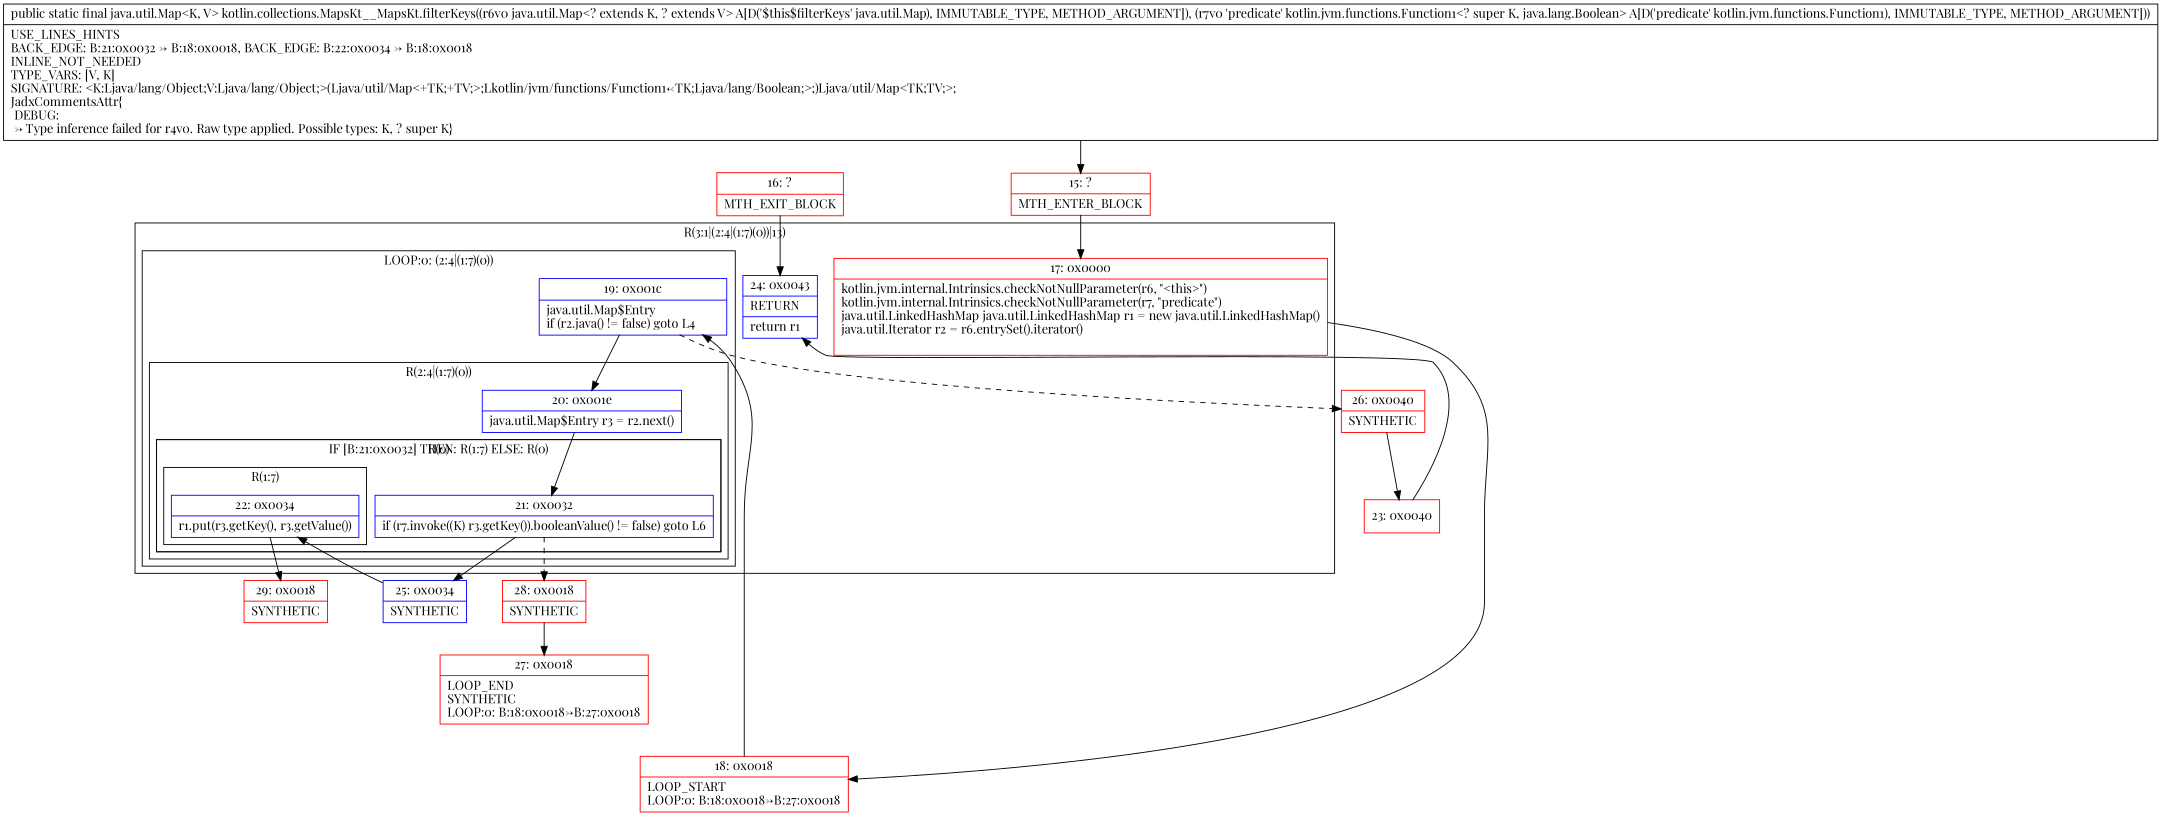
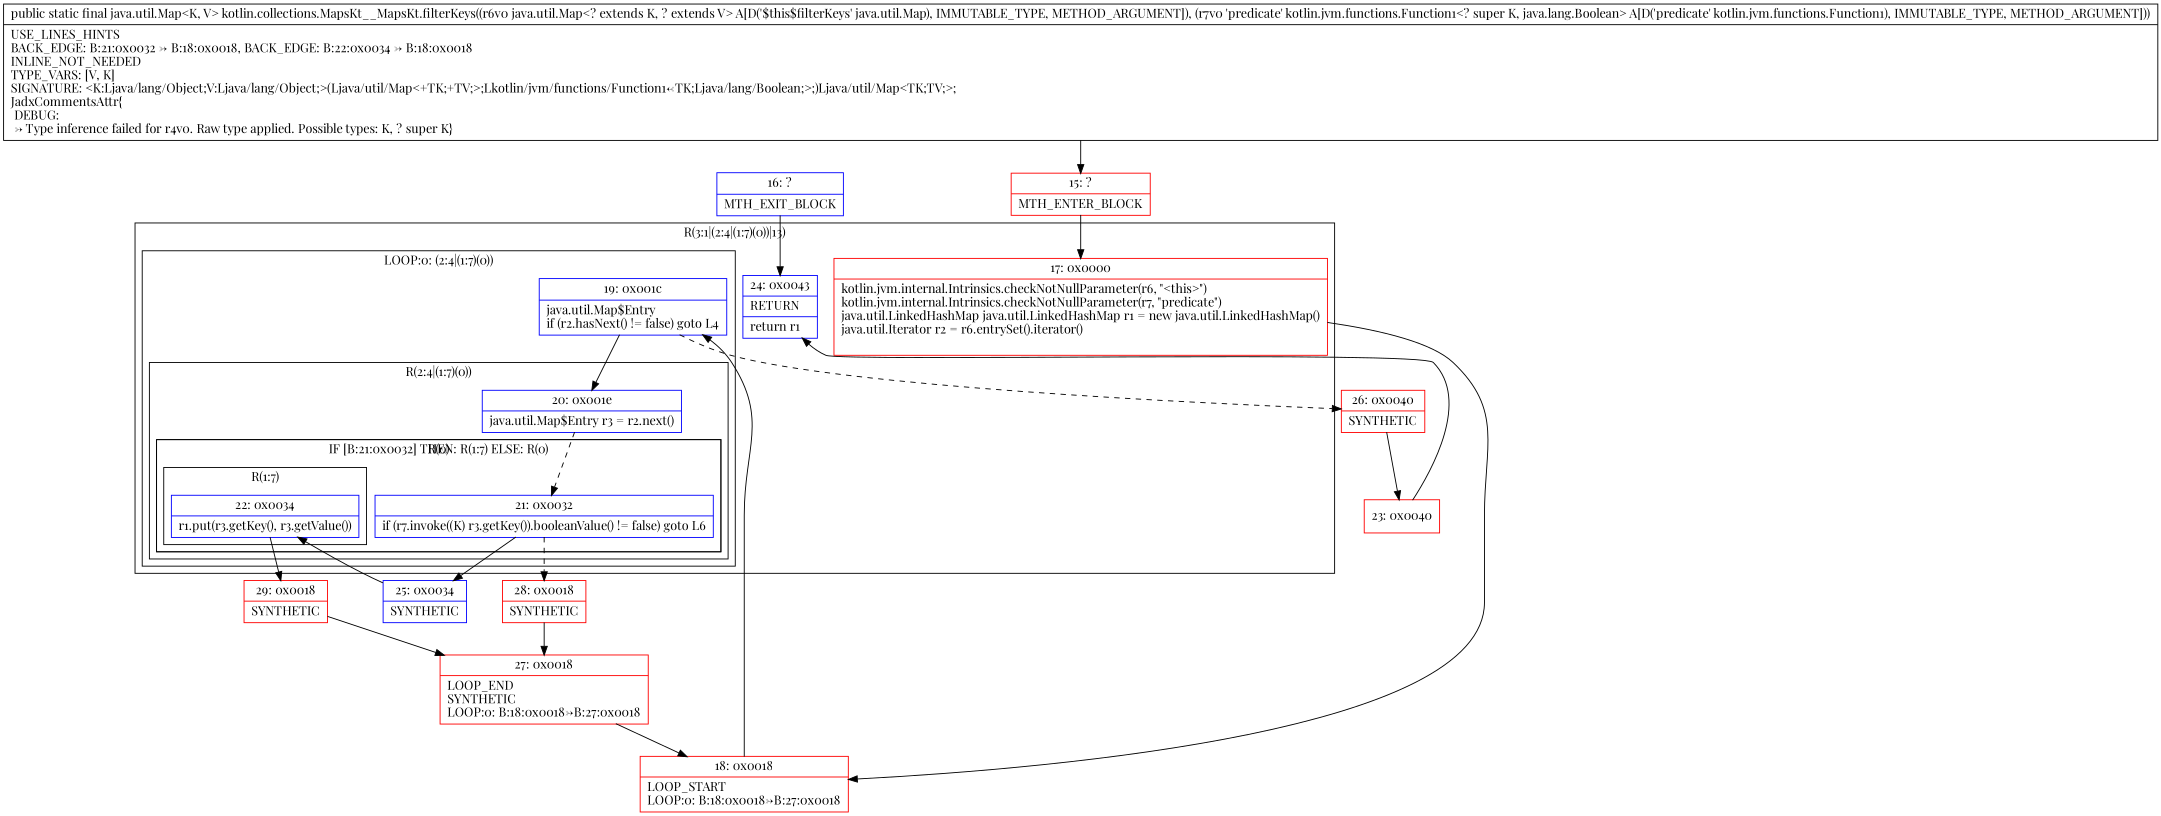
(780, 194) -> (780, 194)
(621, 324) -> (633, 324)
(565, 460) -> (565, 460)
none -> (382, 634)
none -> (647, 738)
